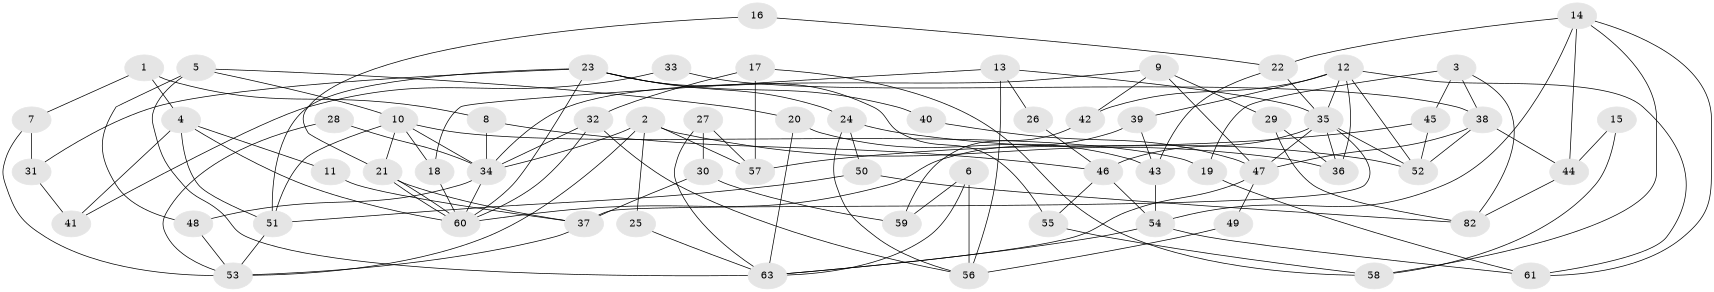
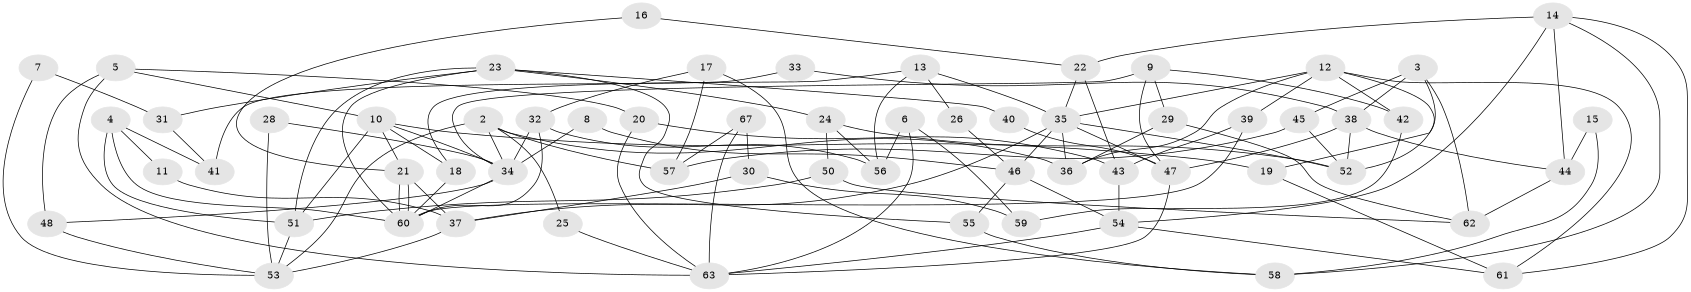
(144, 68) -> none
(703, 120) -> (746, 120)
(1233, 224) -> none
(1470, 224) -> (1470, 224)
